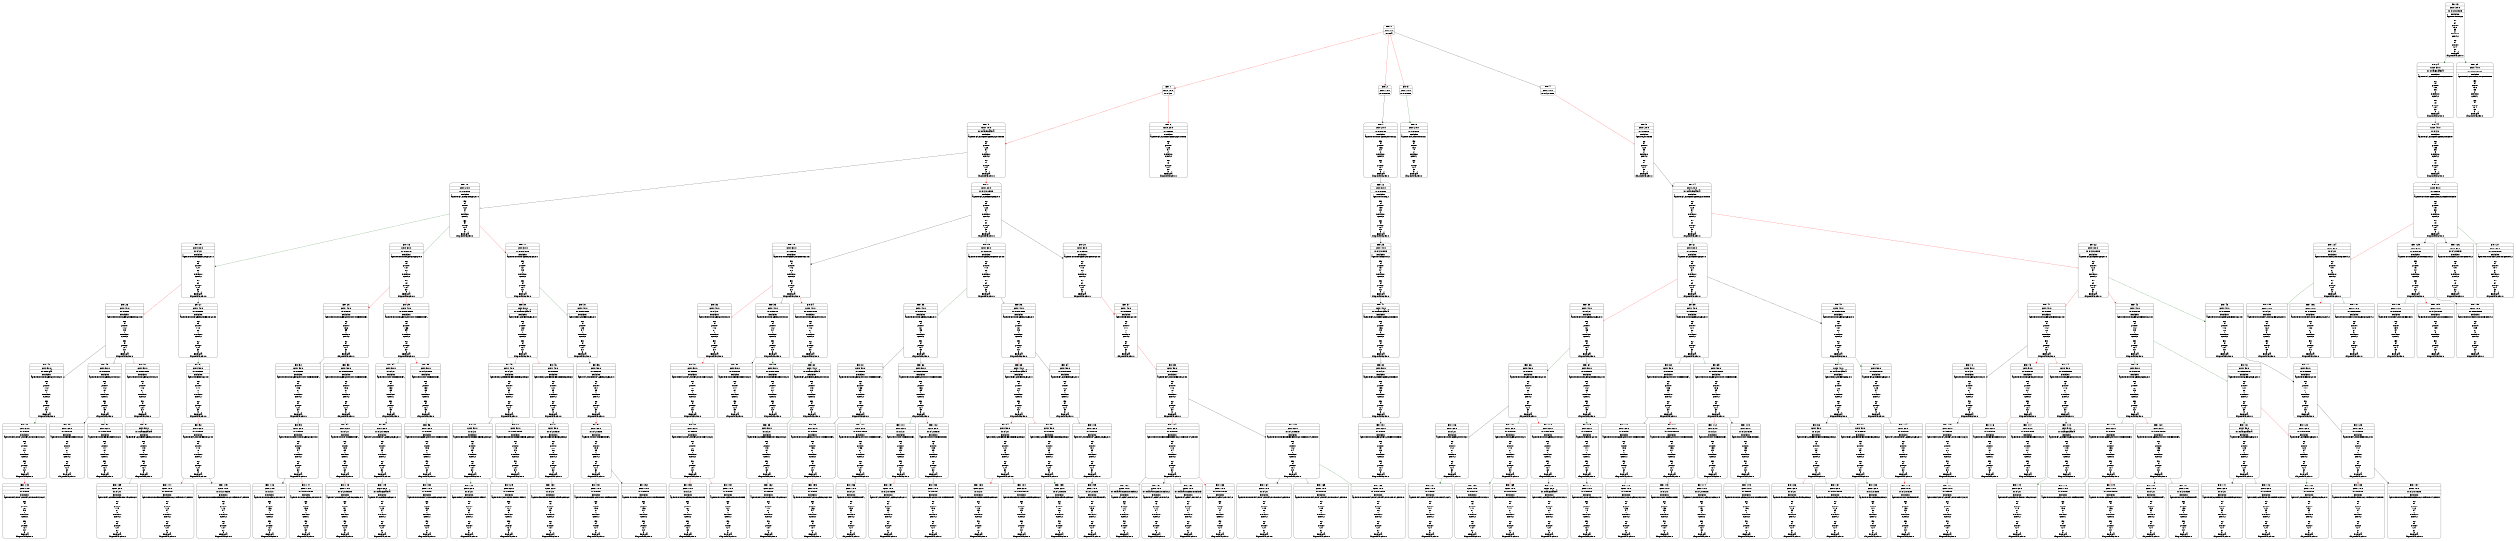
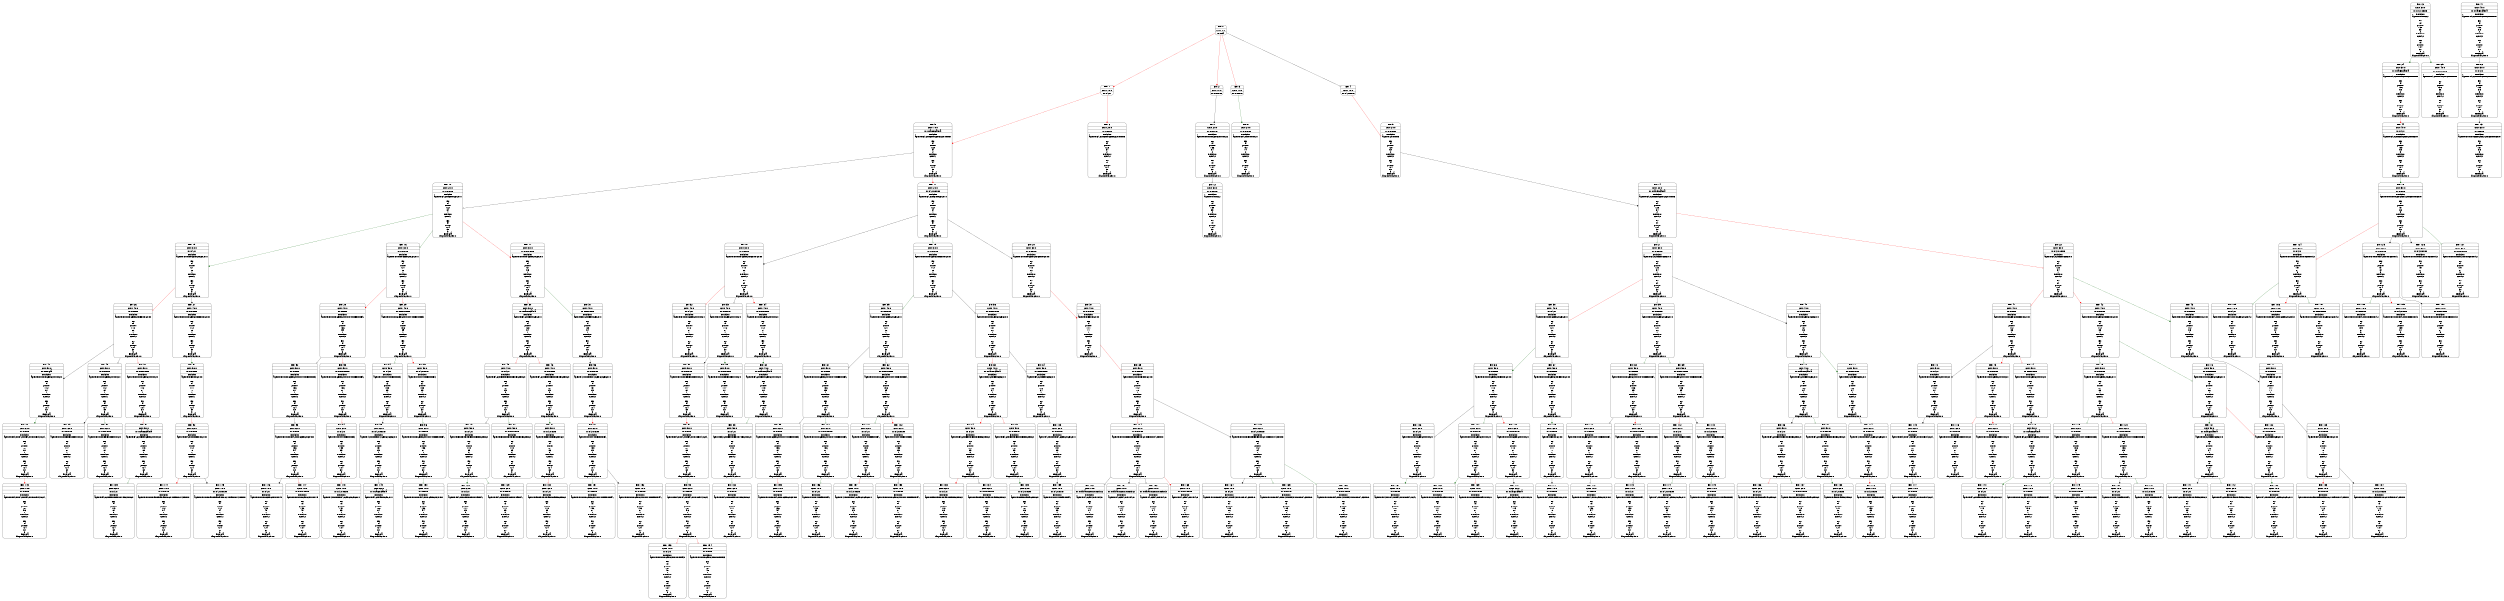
(1381, 270) -> none
(704, 360) -> (687, 420)
